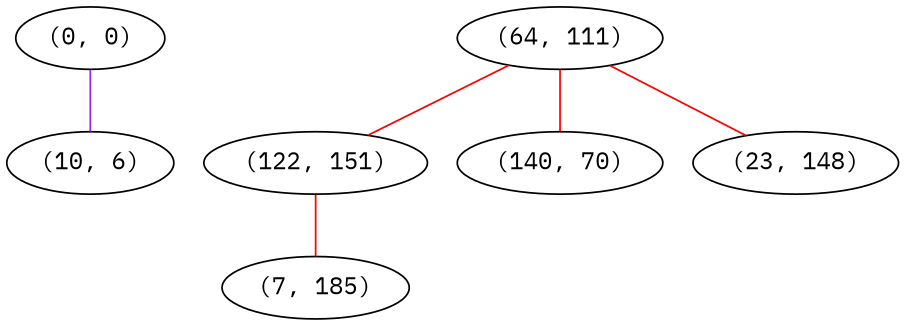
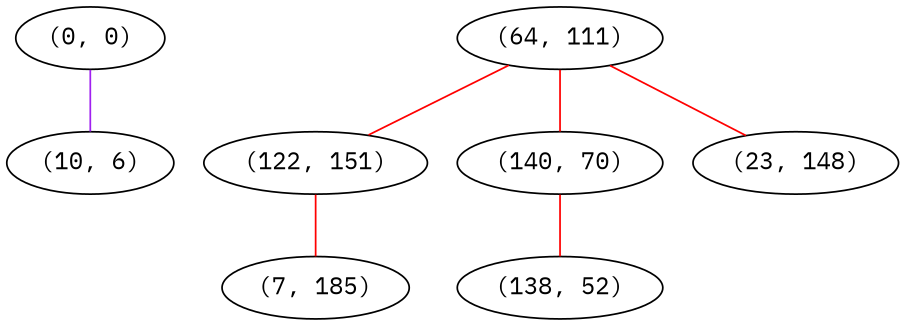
none -> (560, 288)
